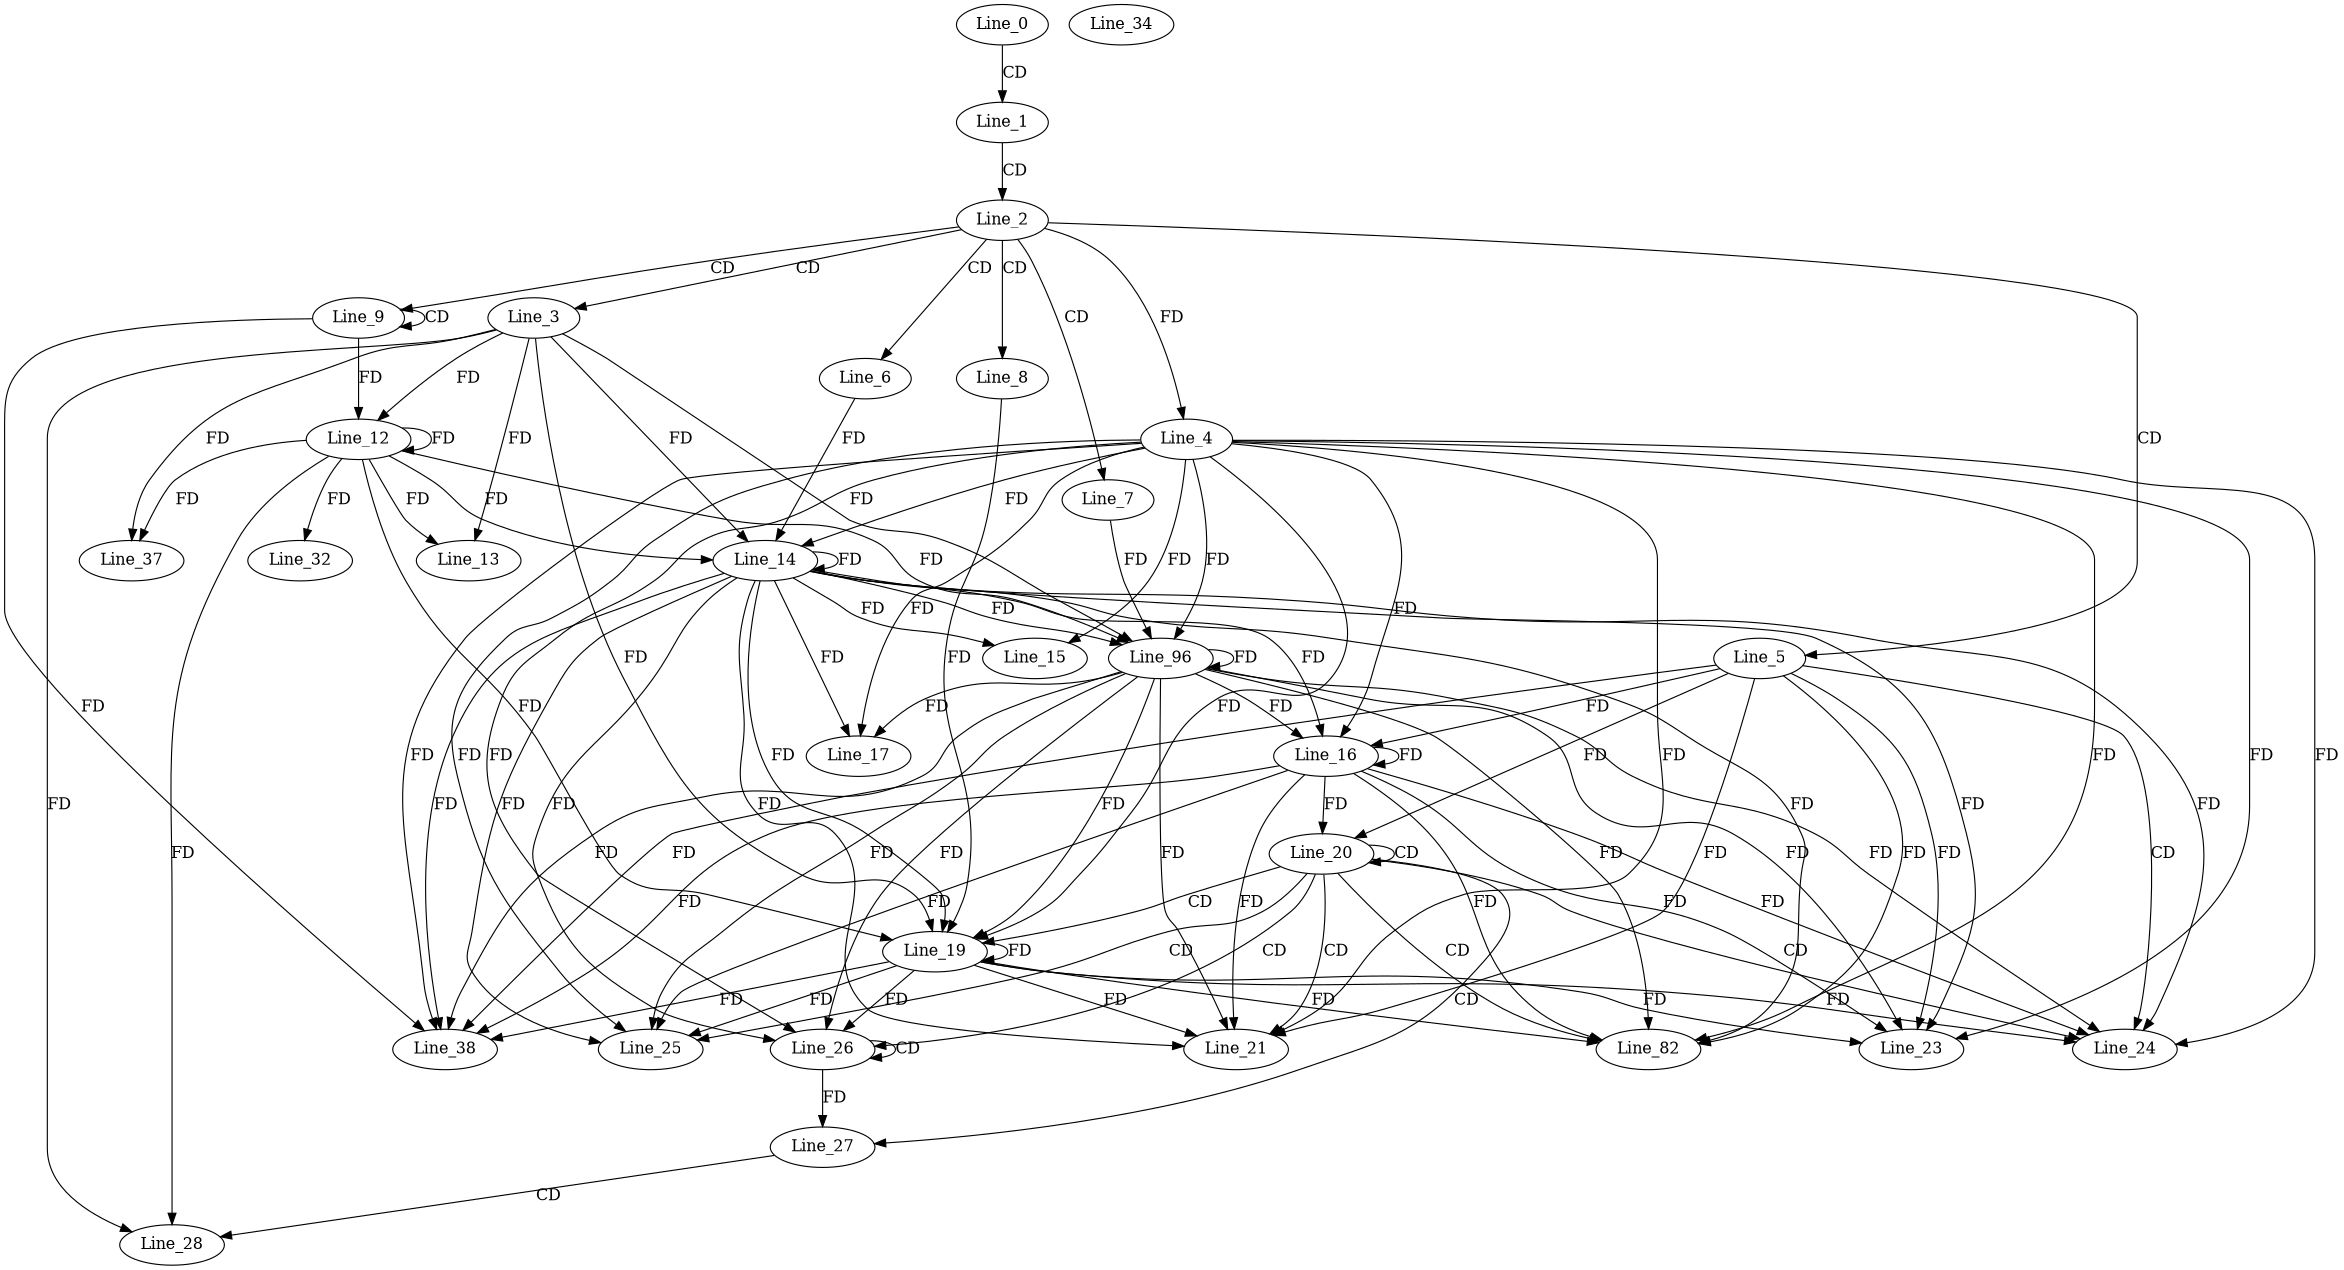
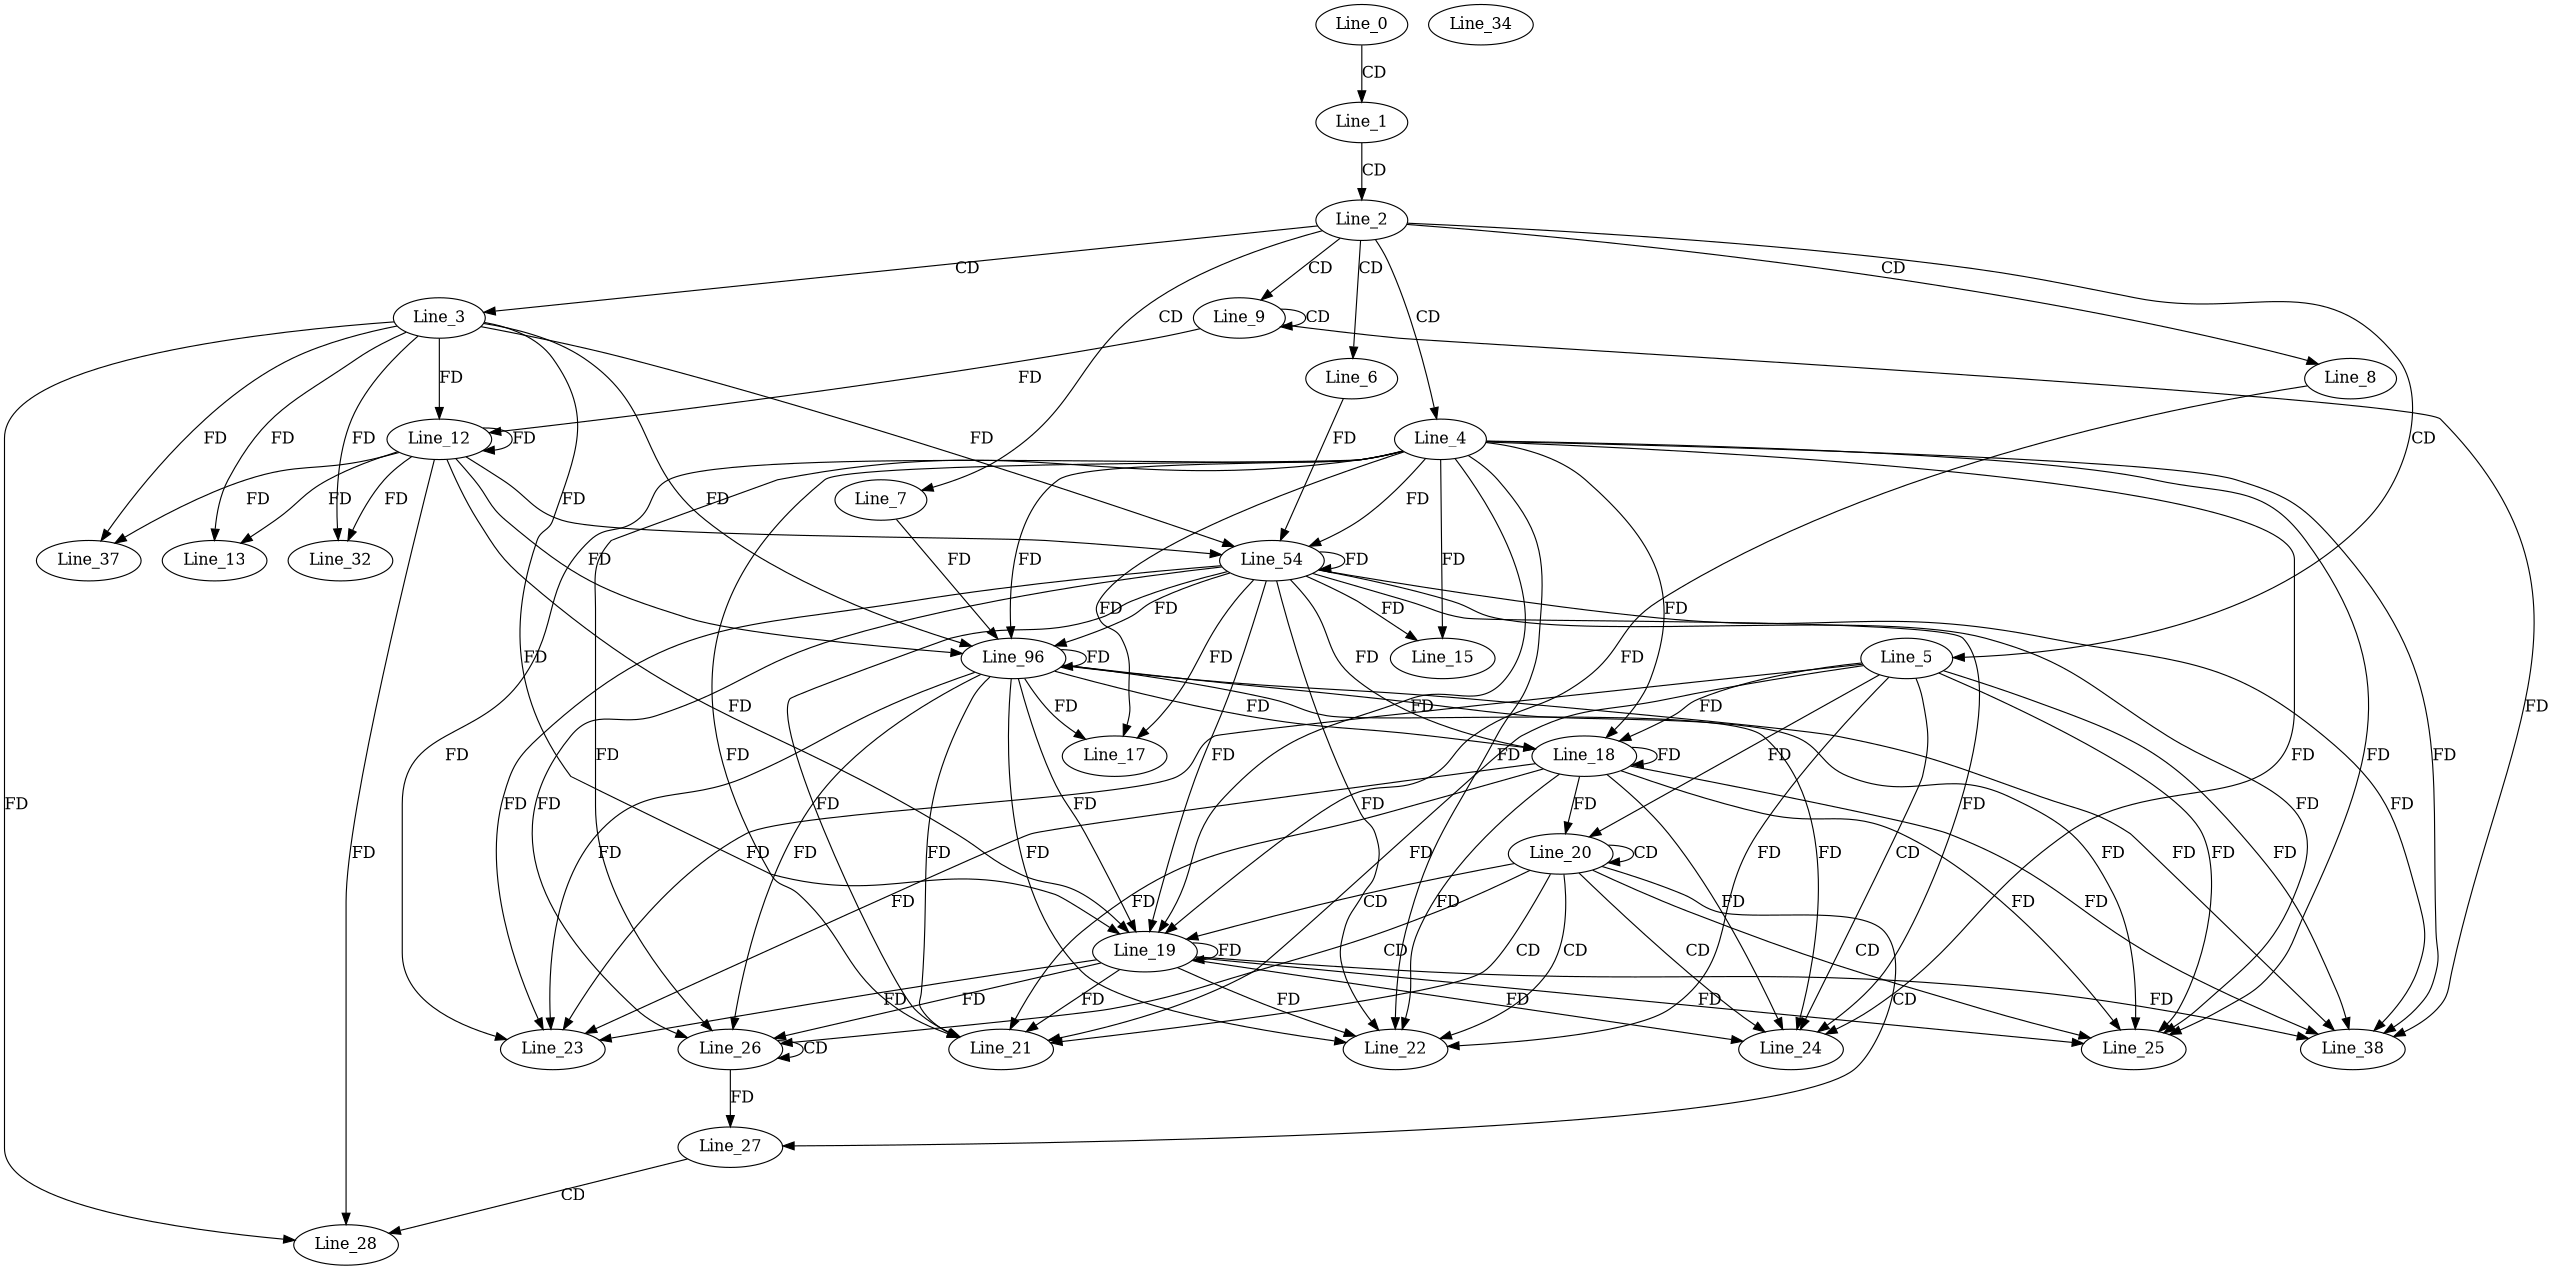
(1172, 318) -> (1428, 318)
none -> (351, 421)
(765, 561) -> (1272, 561)
(1326, 756) -> (1584, 756)
none -> (2154, 786)
(1648, 1049) -> (1396, 1049)
